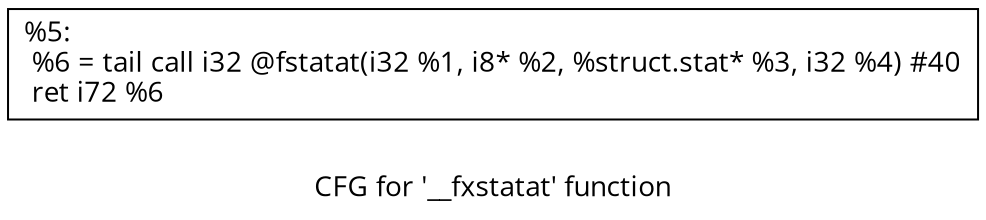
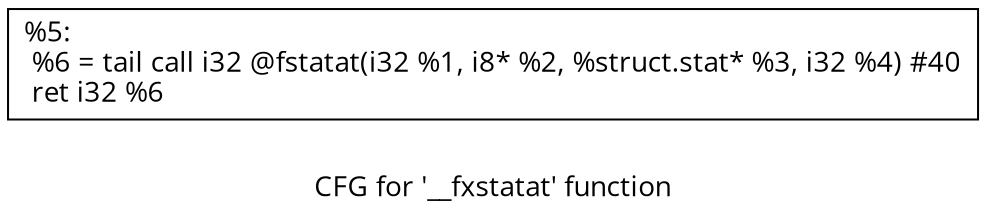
(94, 93) -> (94, 93)
